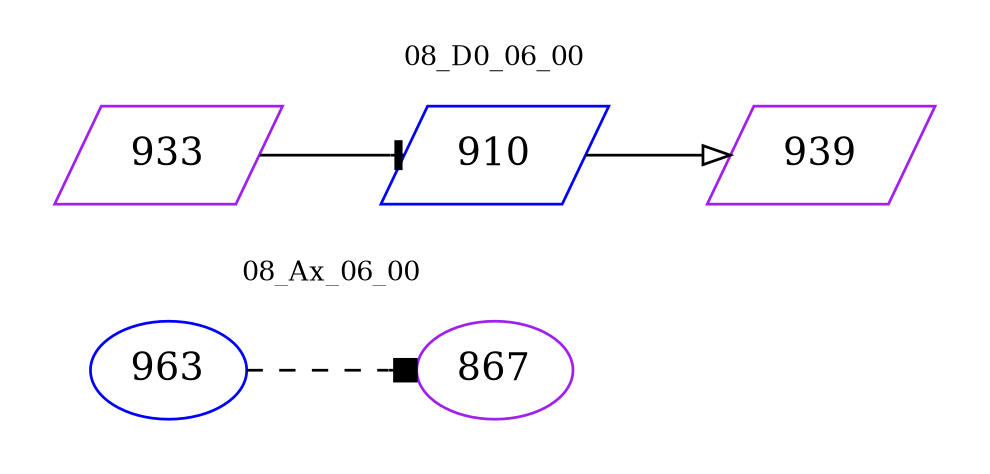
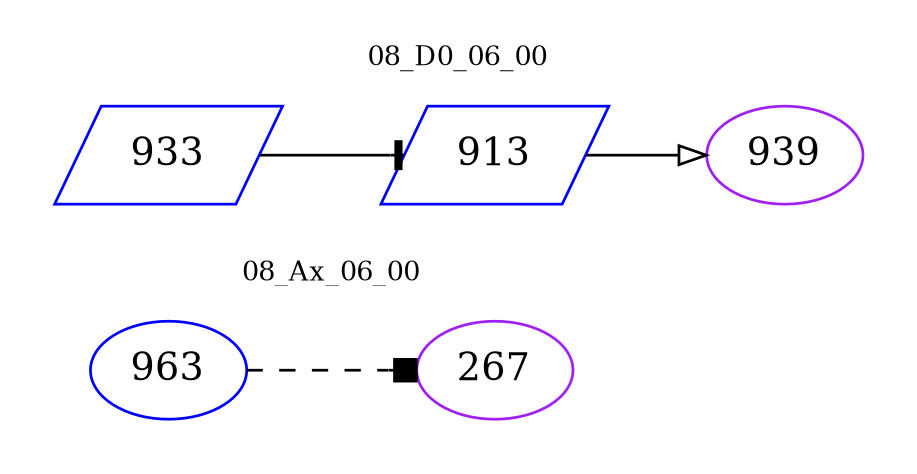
(169, 155) -> (169, 155)
(495, 155) -> (495, 155)
(821, 155) -> (785, 155)
(495, 370) -> (495, 370)
